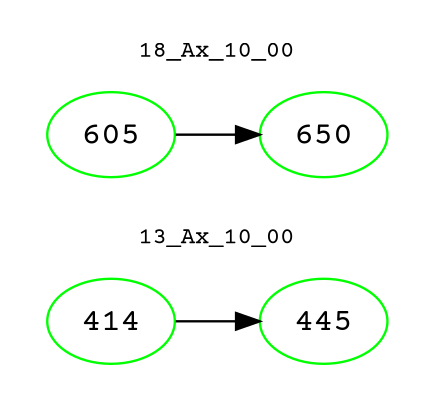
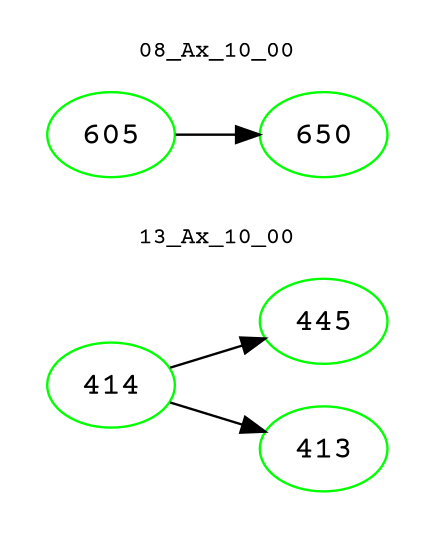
(217, 51) -> (217, 51)
none -> (324, 449)
